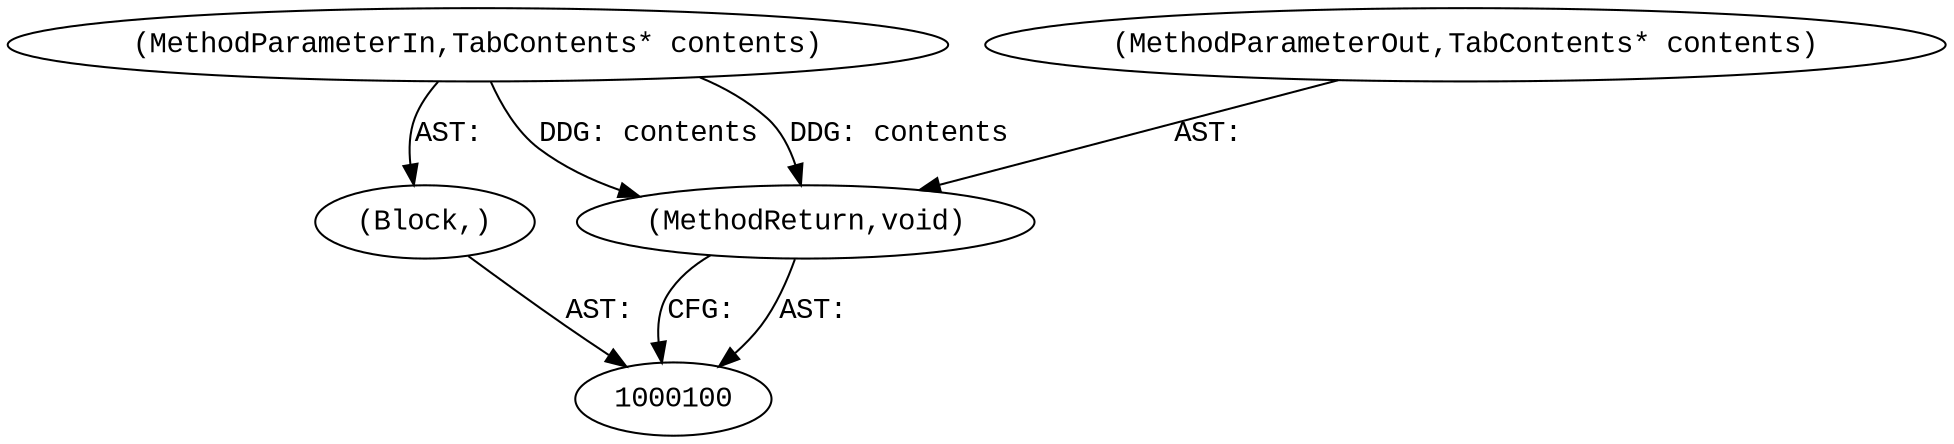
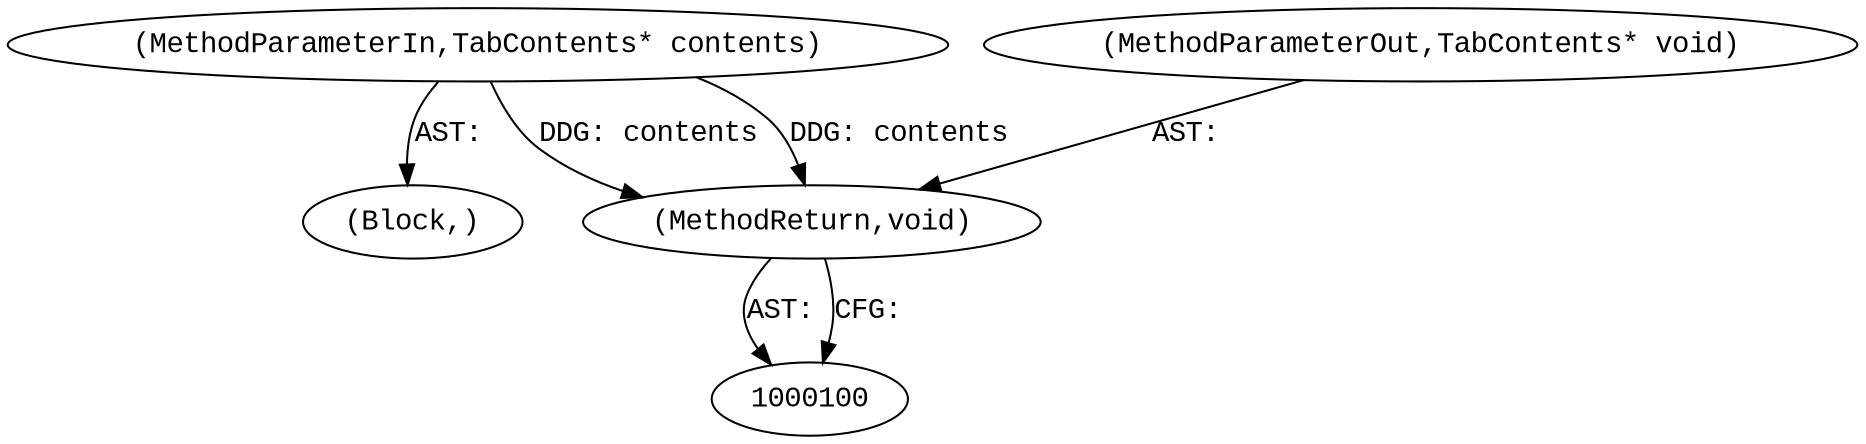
(1465, 45) -> (1421, 45)
(538, 306) -> none
